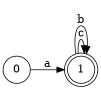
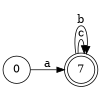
(81, 70) -> (81, 70)
